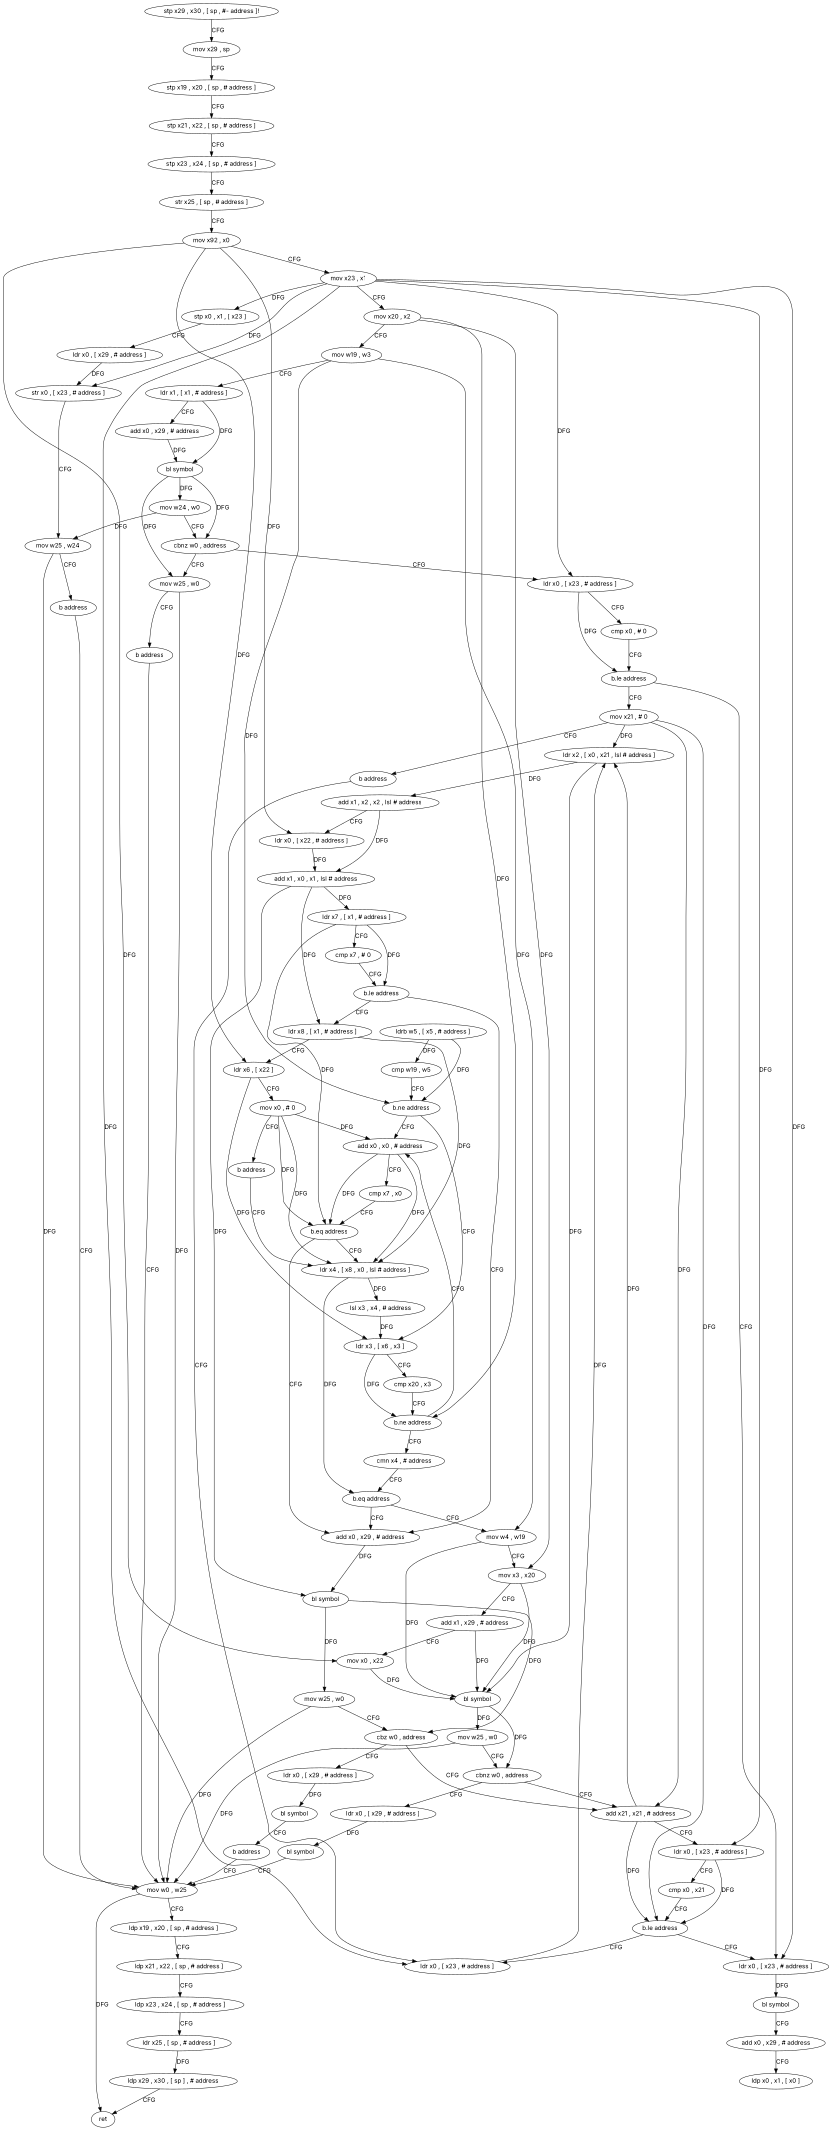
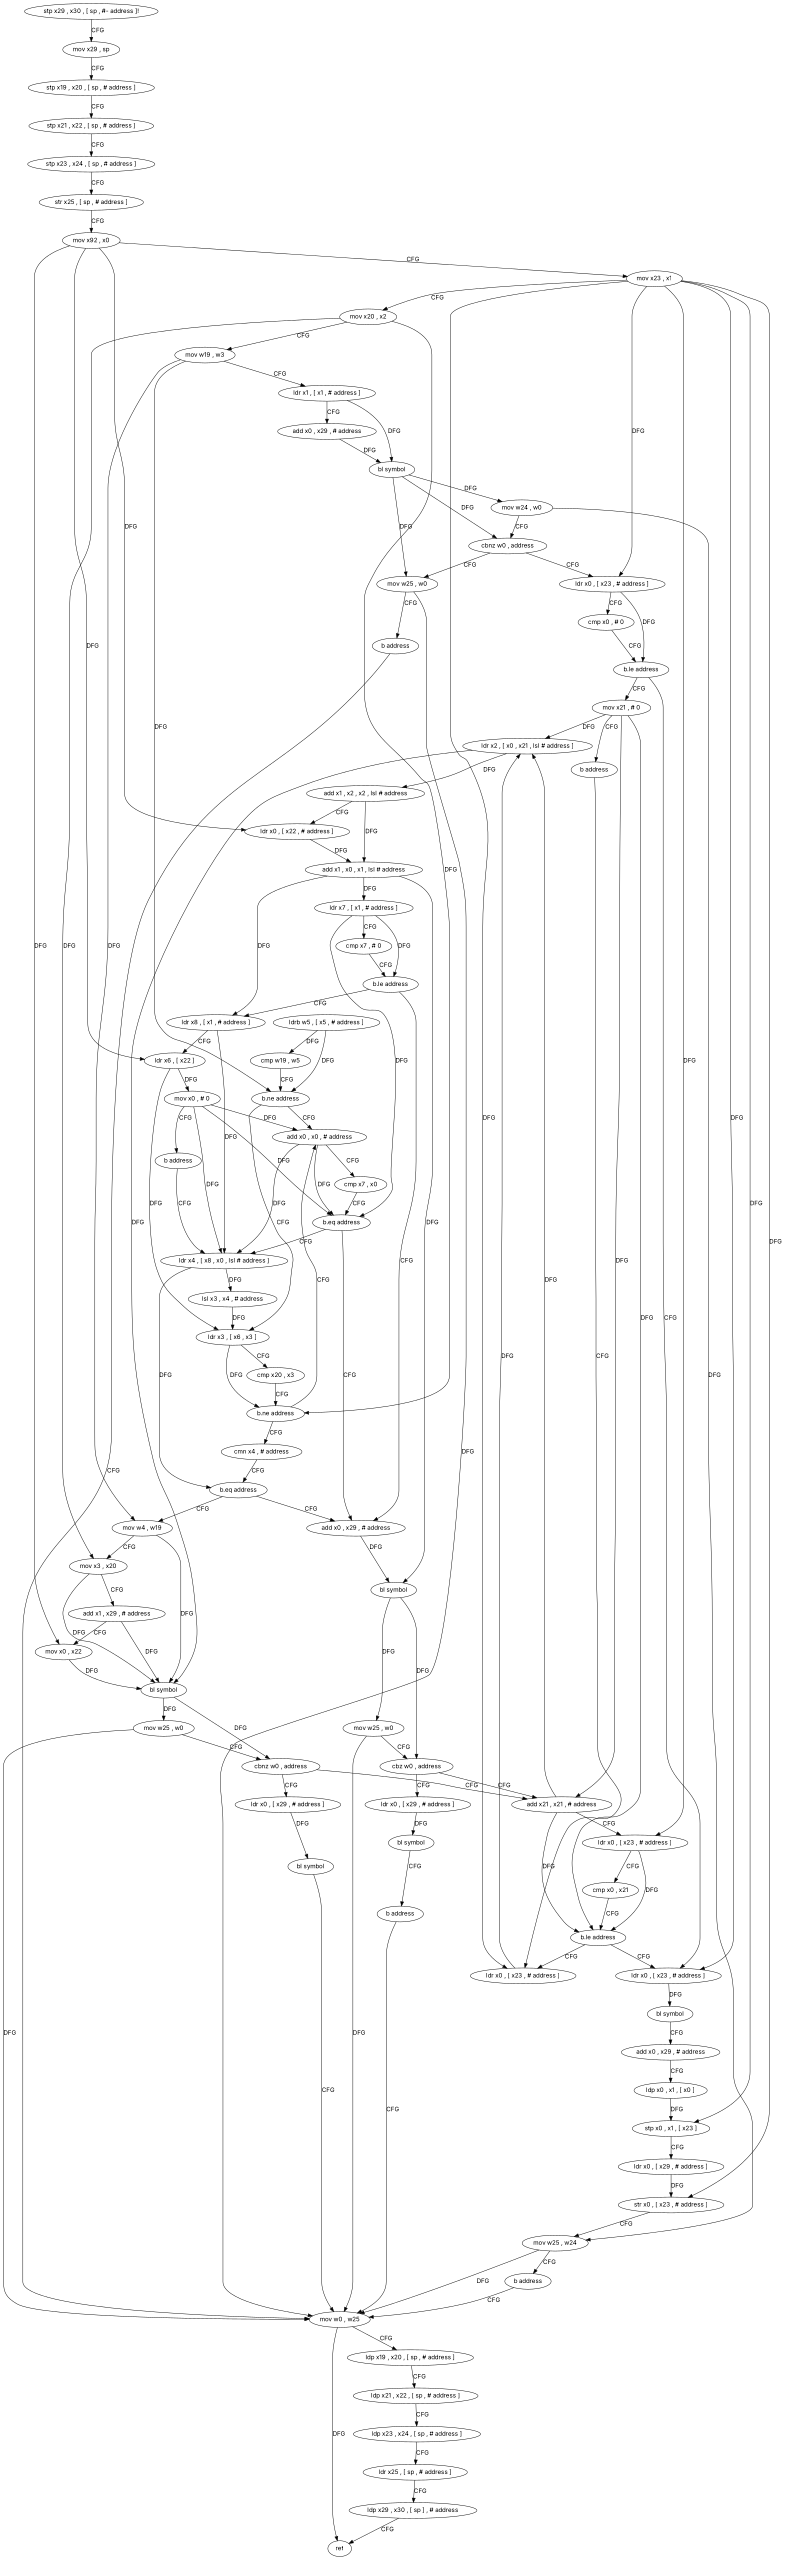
(273, 1089) -> (191, 1080)
(183, 2062) -> (420, 2491)
none -> (671, 2107)
